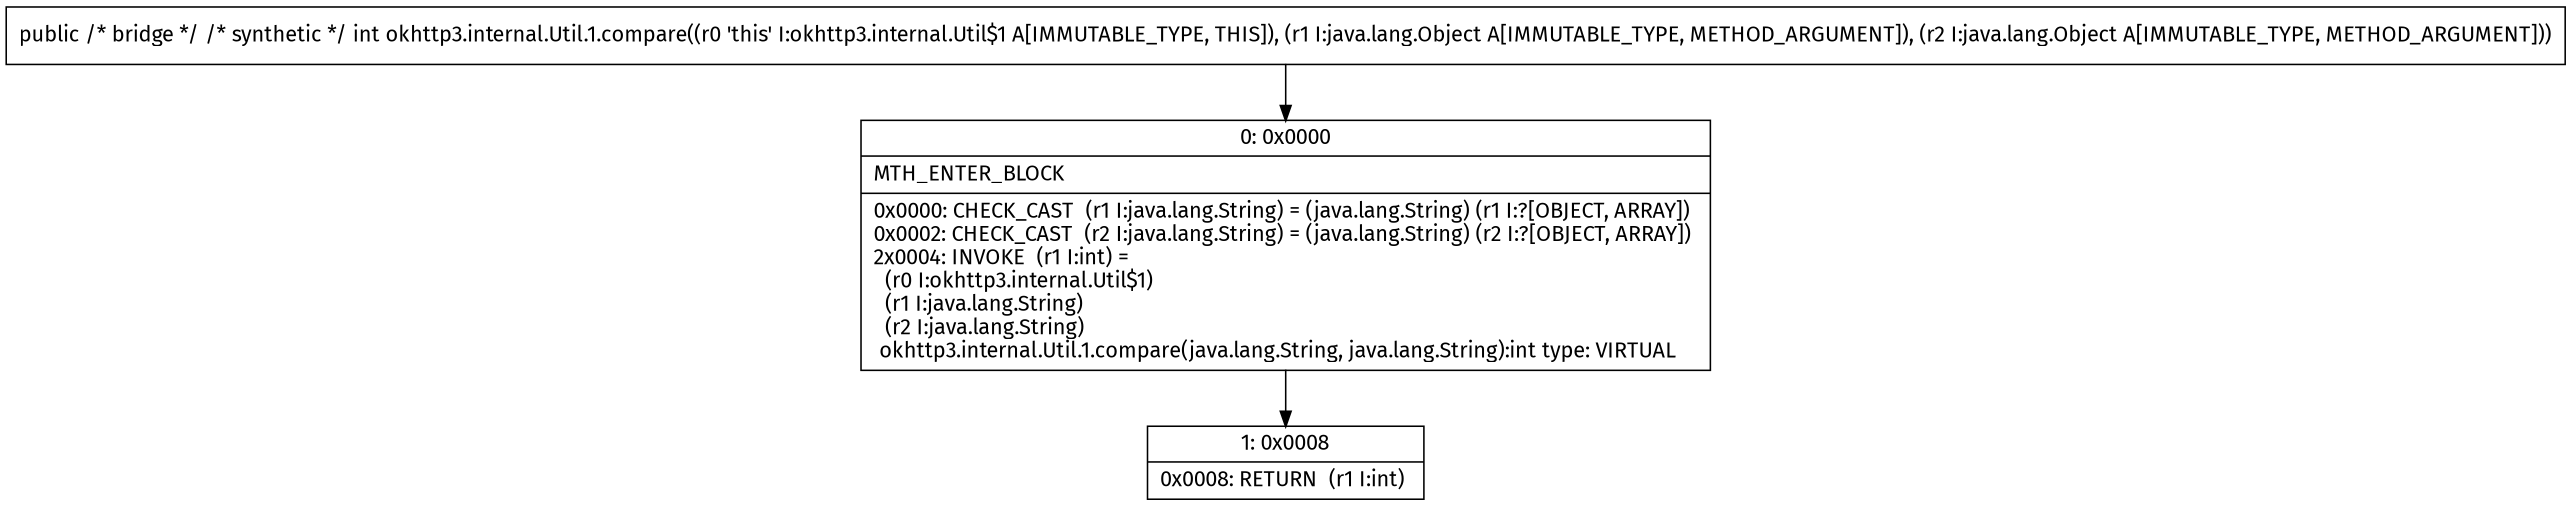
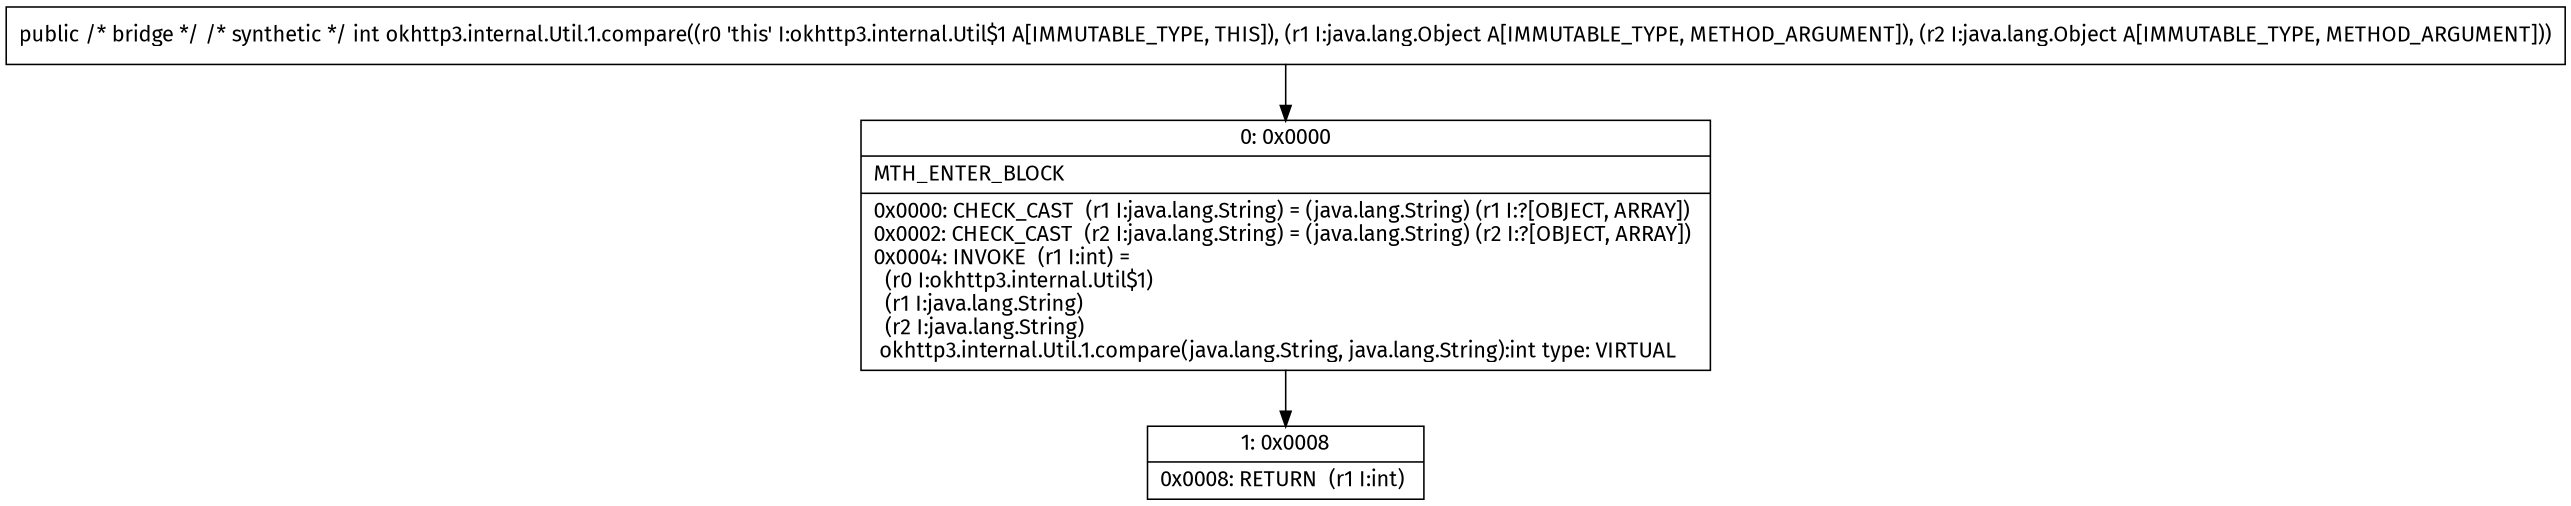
(1005, 258) -> (1005, 258)
